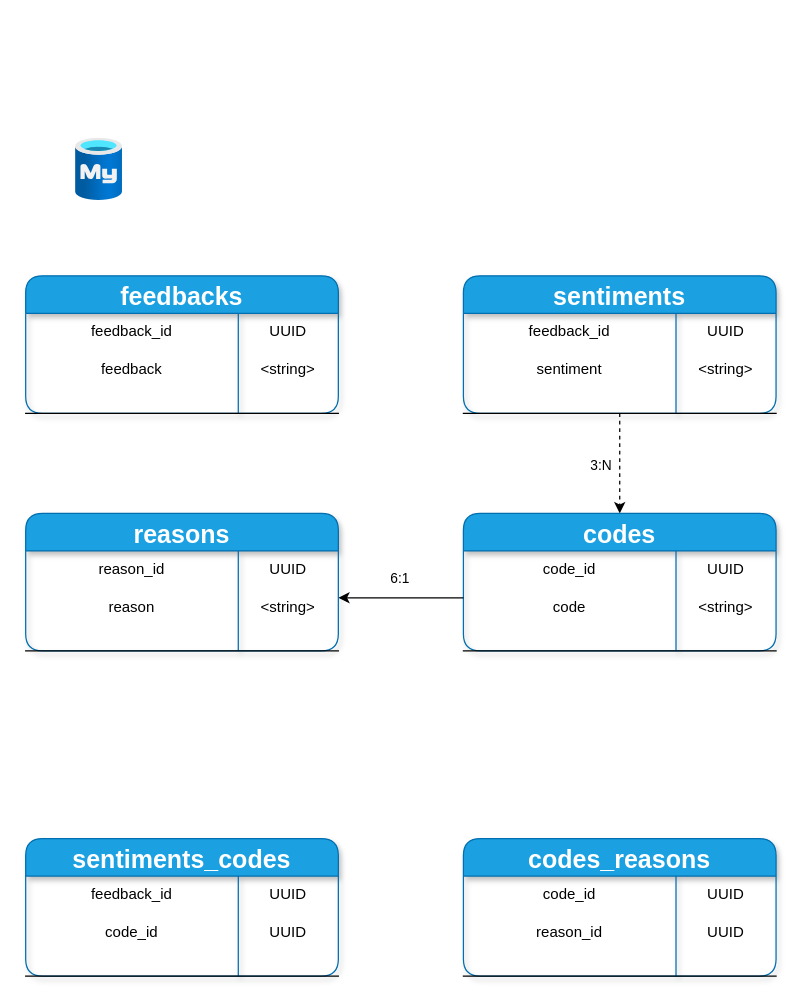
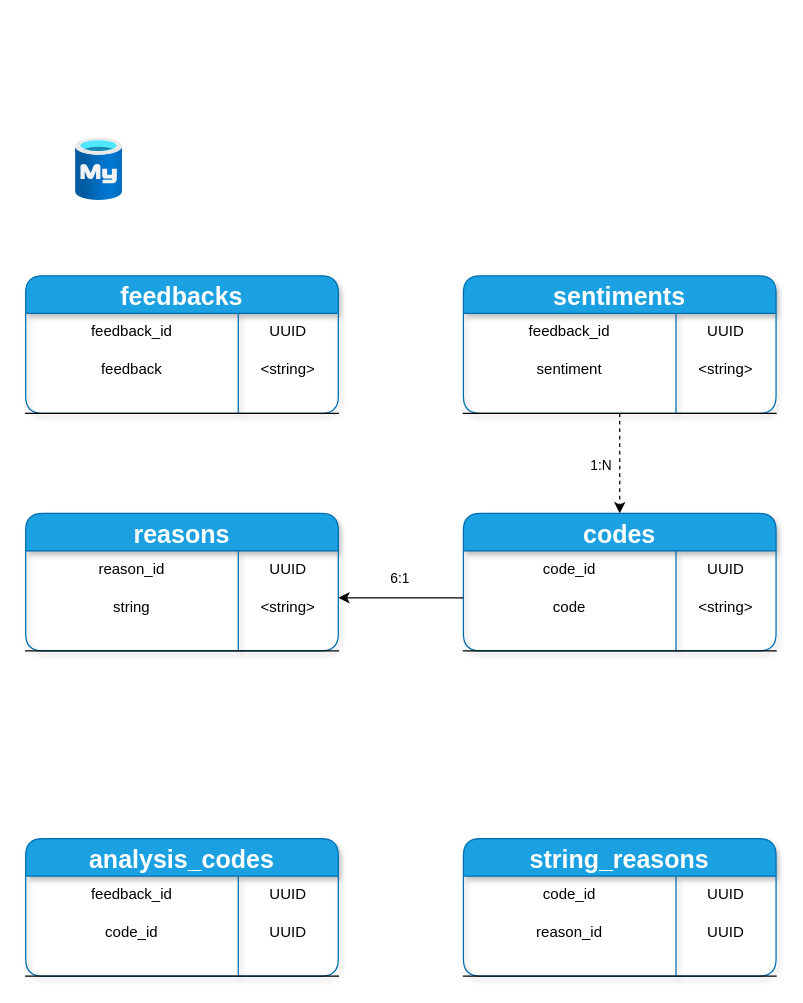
(600, 465) -> (600, 465)
(132, 607) -> (132, 607)
(181, 859) -> (181, 859)
(619, 859) -> (619, 859)
